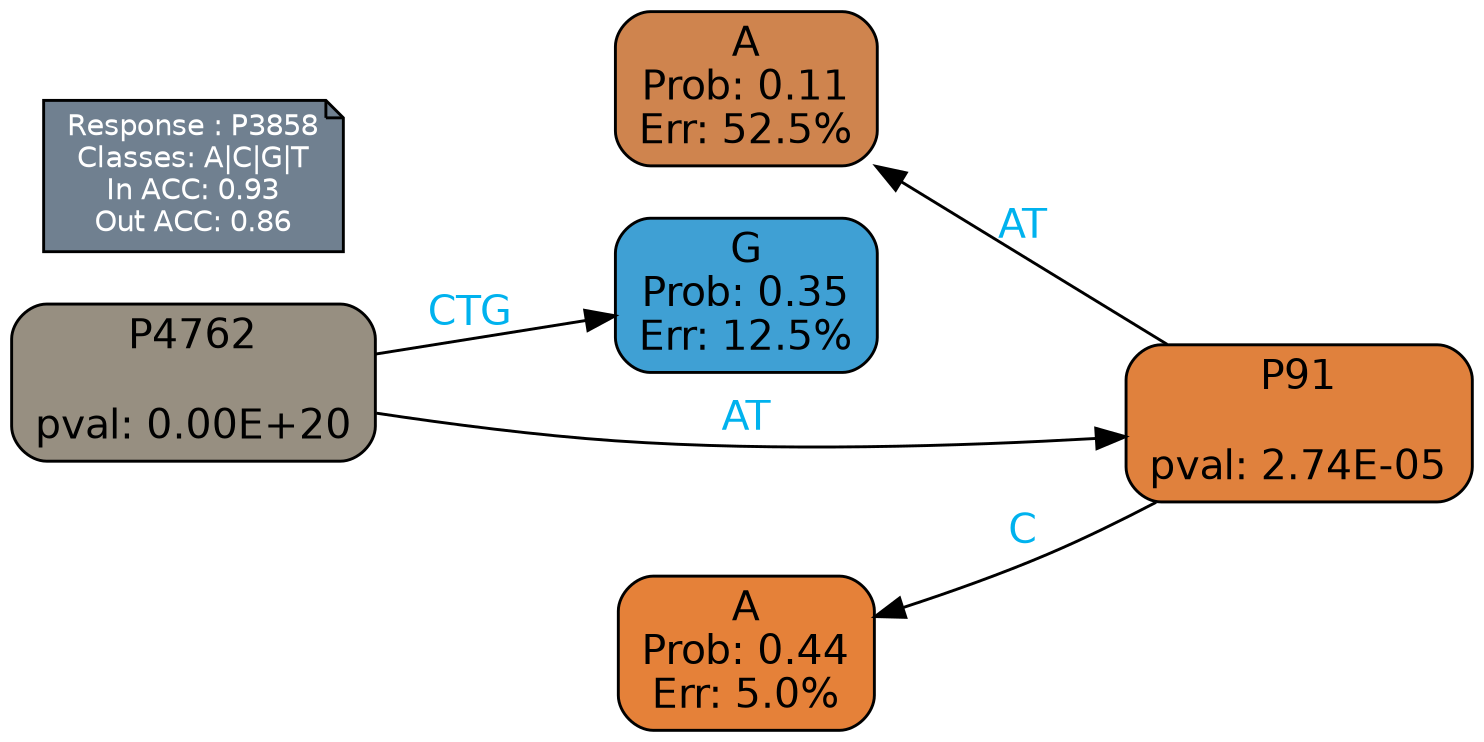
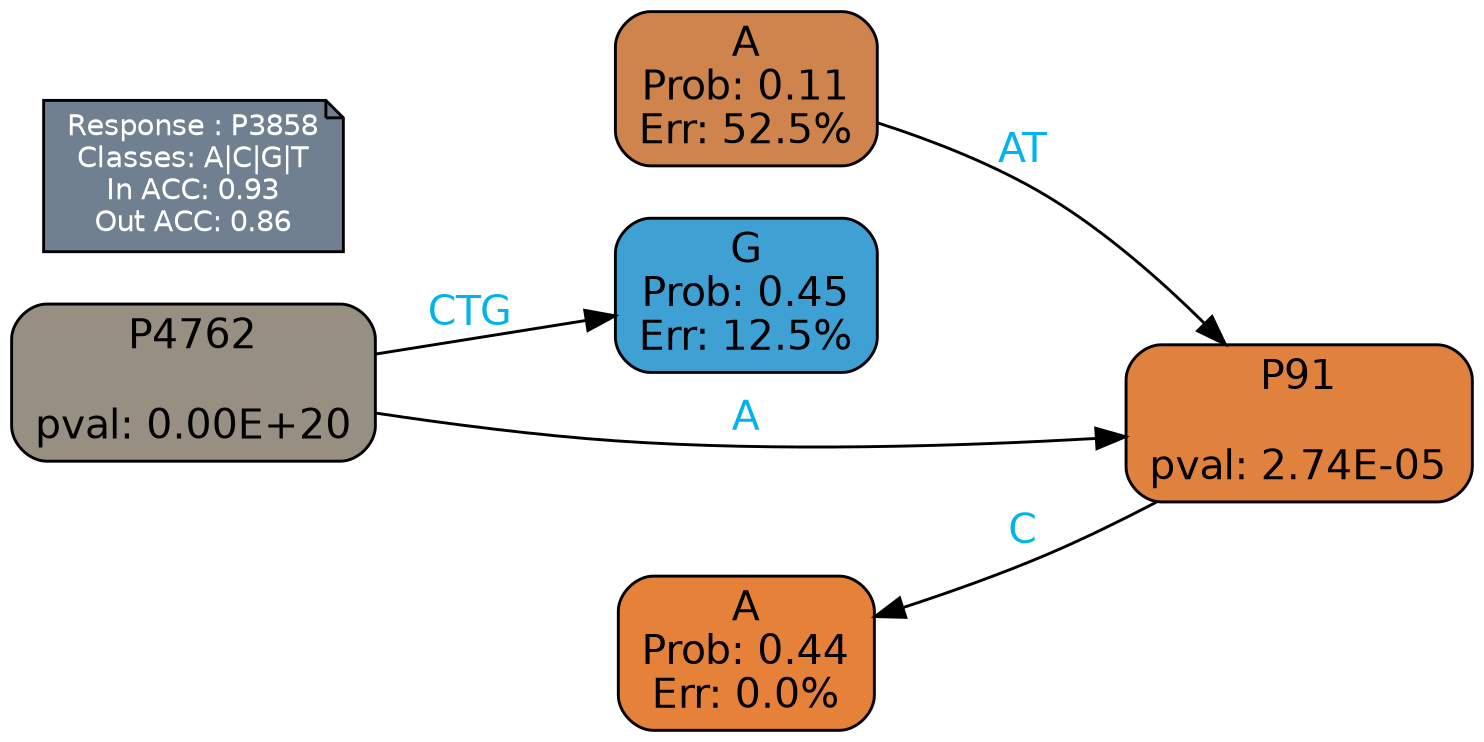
(1034, 263) -> (1055, 201)
(746, 295) -> (746, 295)
(746, 419) -> (746, 419)
(746, 653) -> (746, 653)
